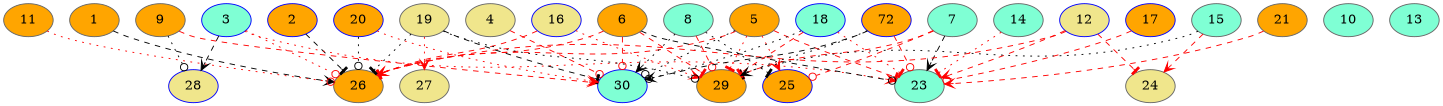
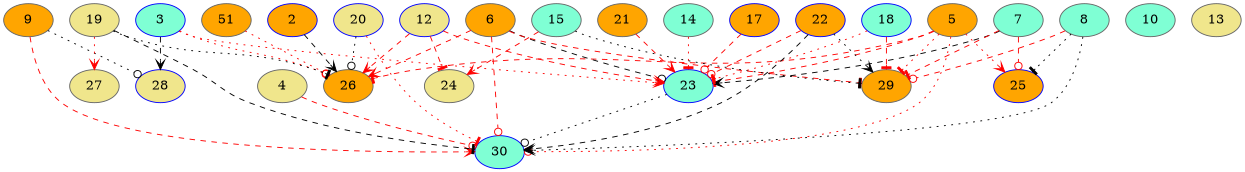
(28, 20) -> (226, 20)
(94, 20) -> none
(358, 20) -> (358, 20)
(556, 20) -> none
(886, 20) -> (820, 20)
(1414, 20) -> (1216, 20)
(315, 43) -> (315, 47)
(750, 50) -> (598, 118)
(692, 51) -> (858, 126)
(567, 58) -> none
(482, 61) -> (411, 98)
(919, 86) -> (688, 86)
